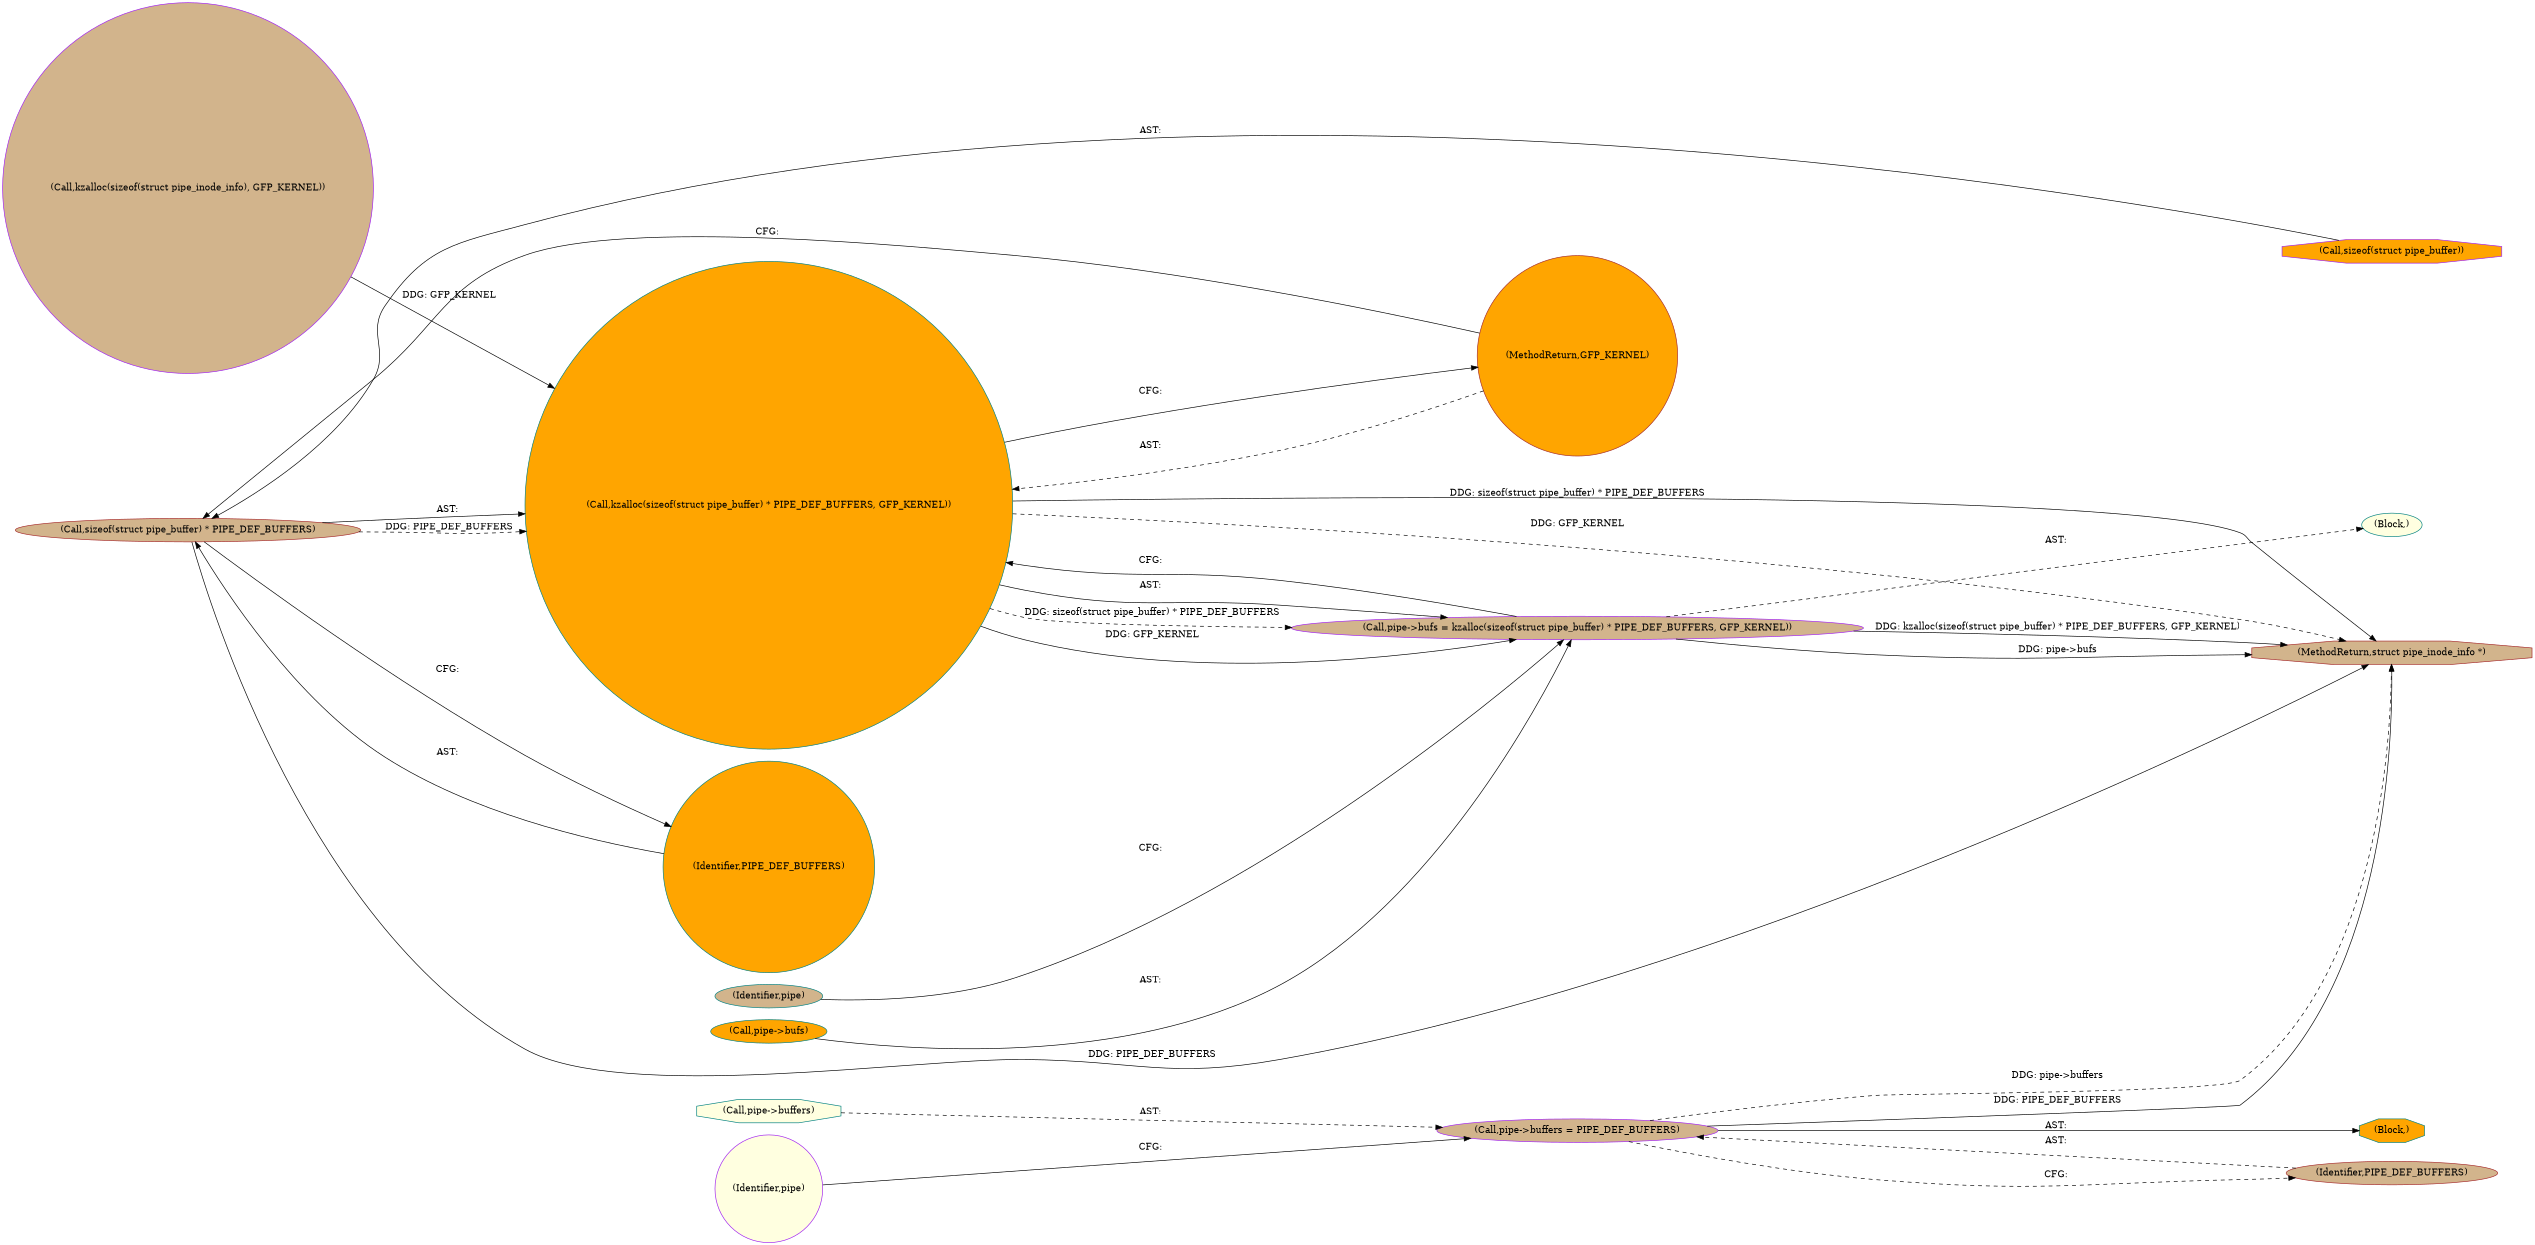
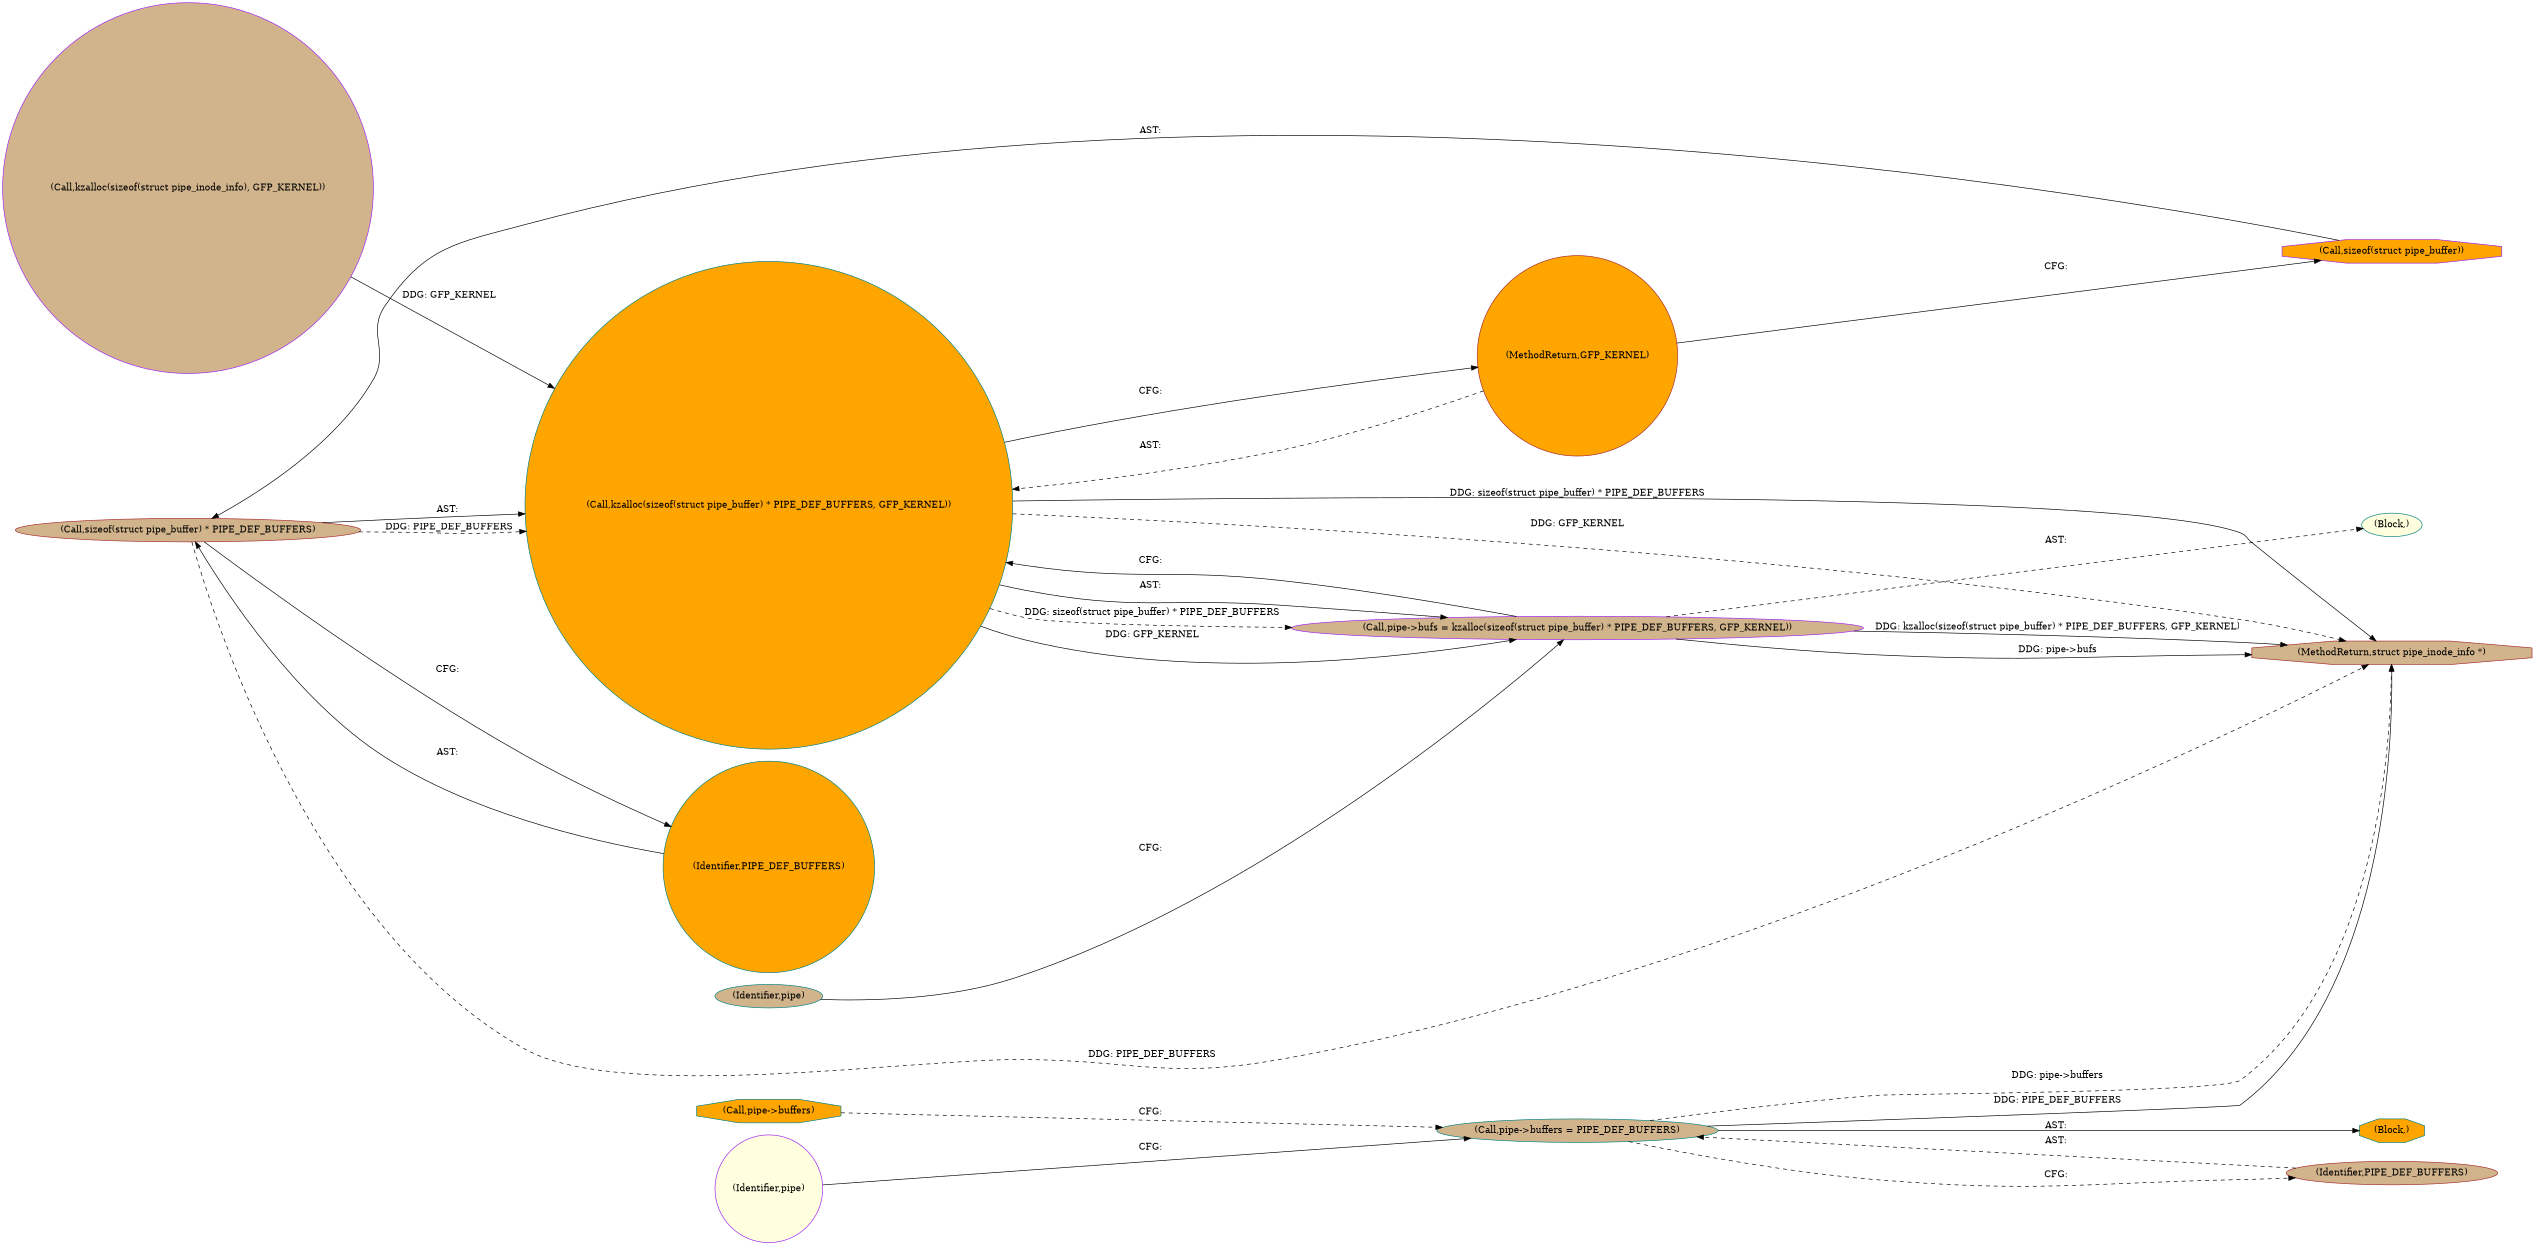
(799, 240) -> (1996, 302)
(769, 1031) -> none
(1168, 1068) -> (1168, 1068)
(769, 1111) -> (769, 1111)
(1152, 1112) -> (1152, 1112)
(1577, 1131) -> (1577, 1131)
